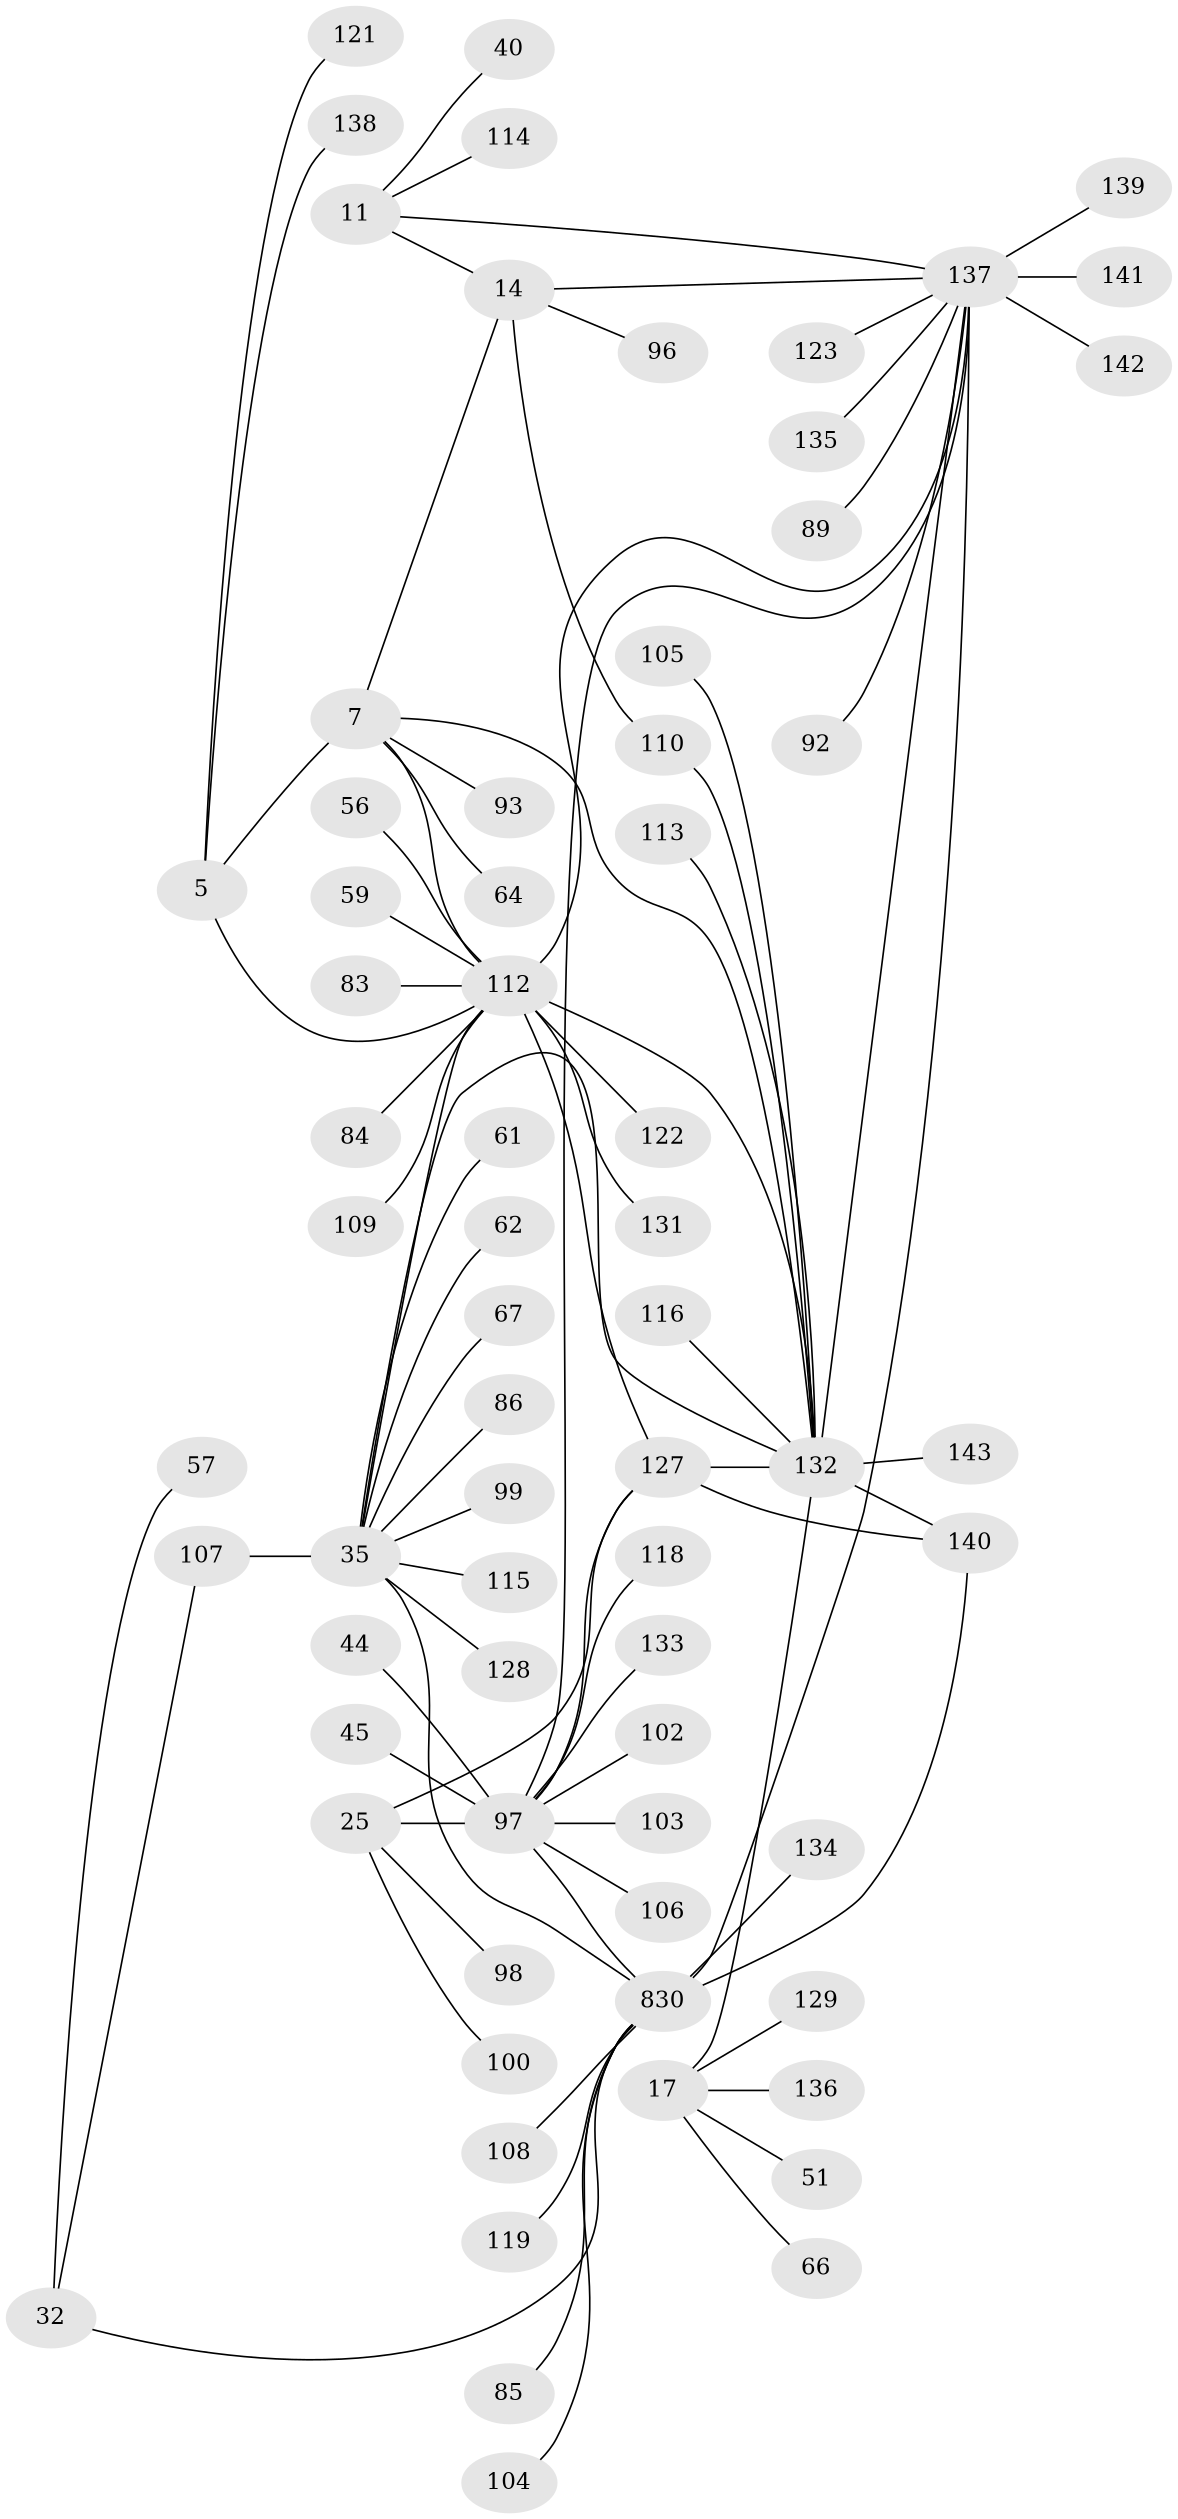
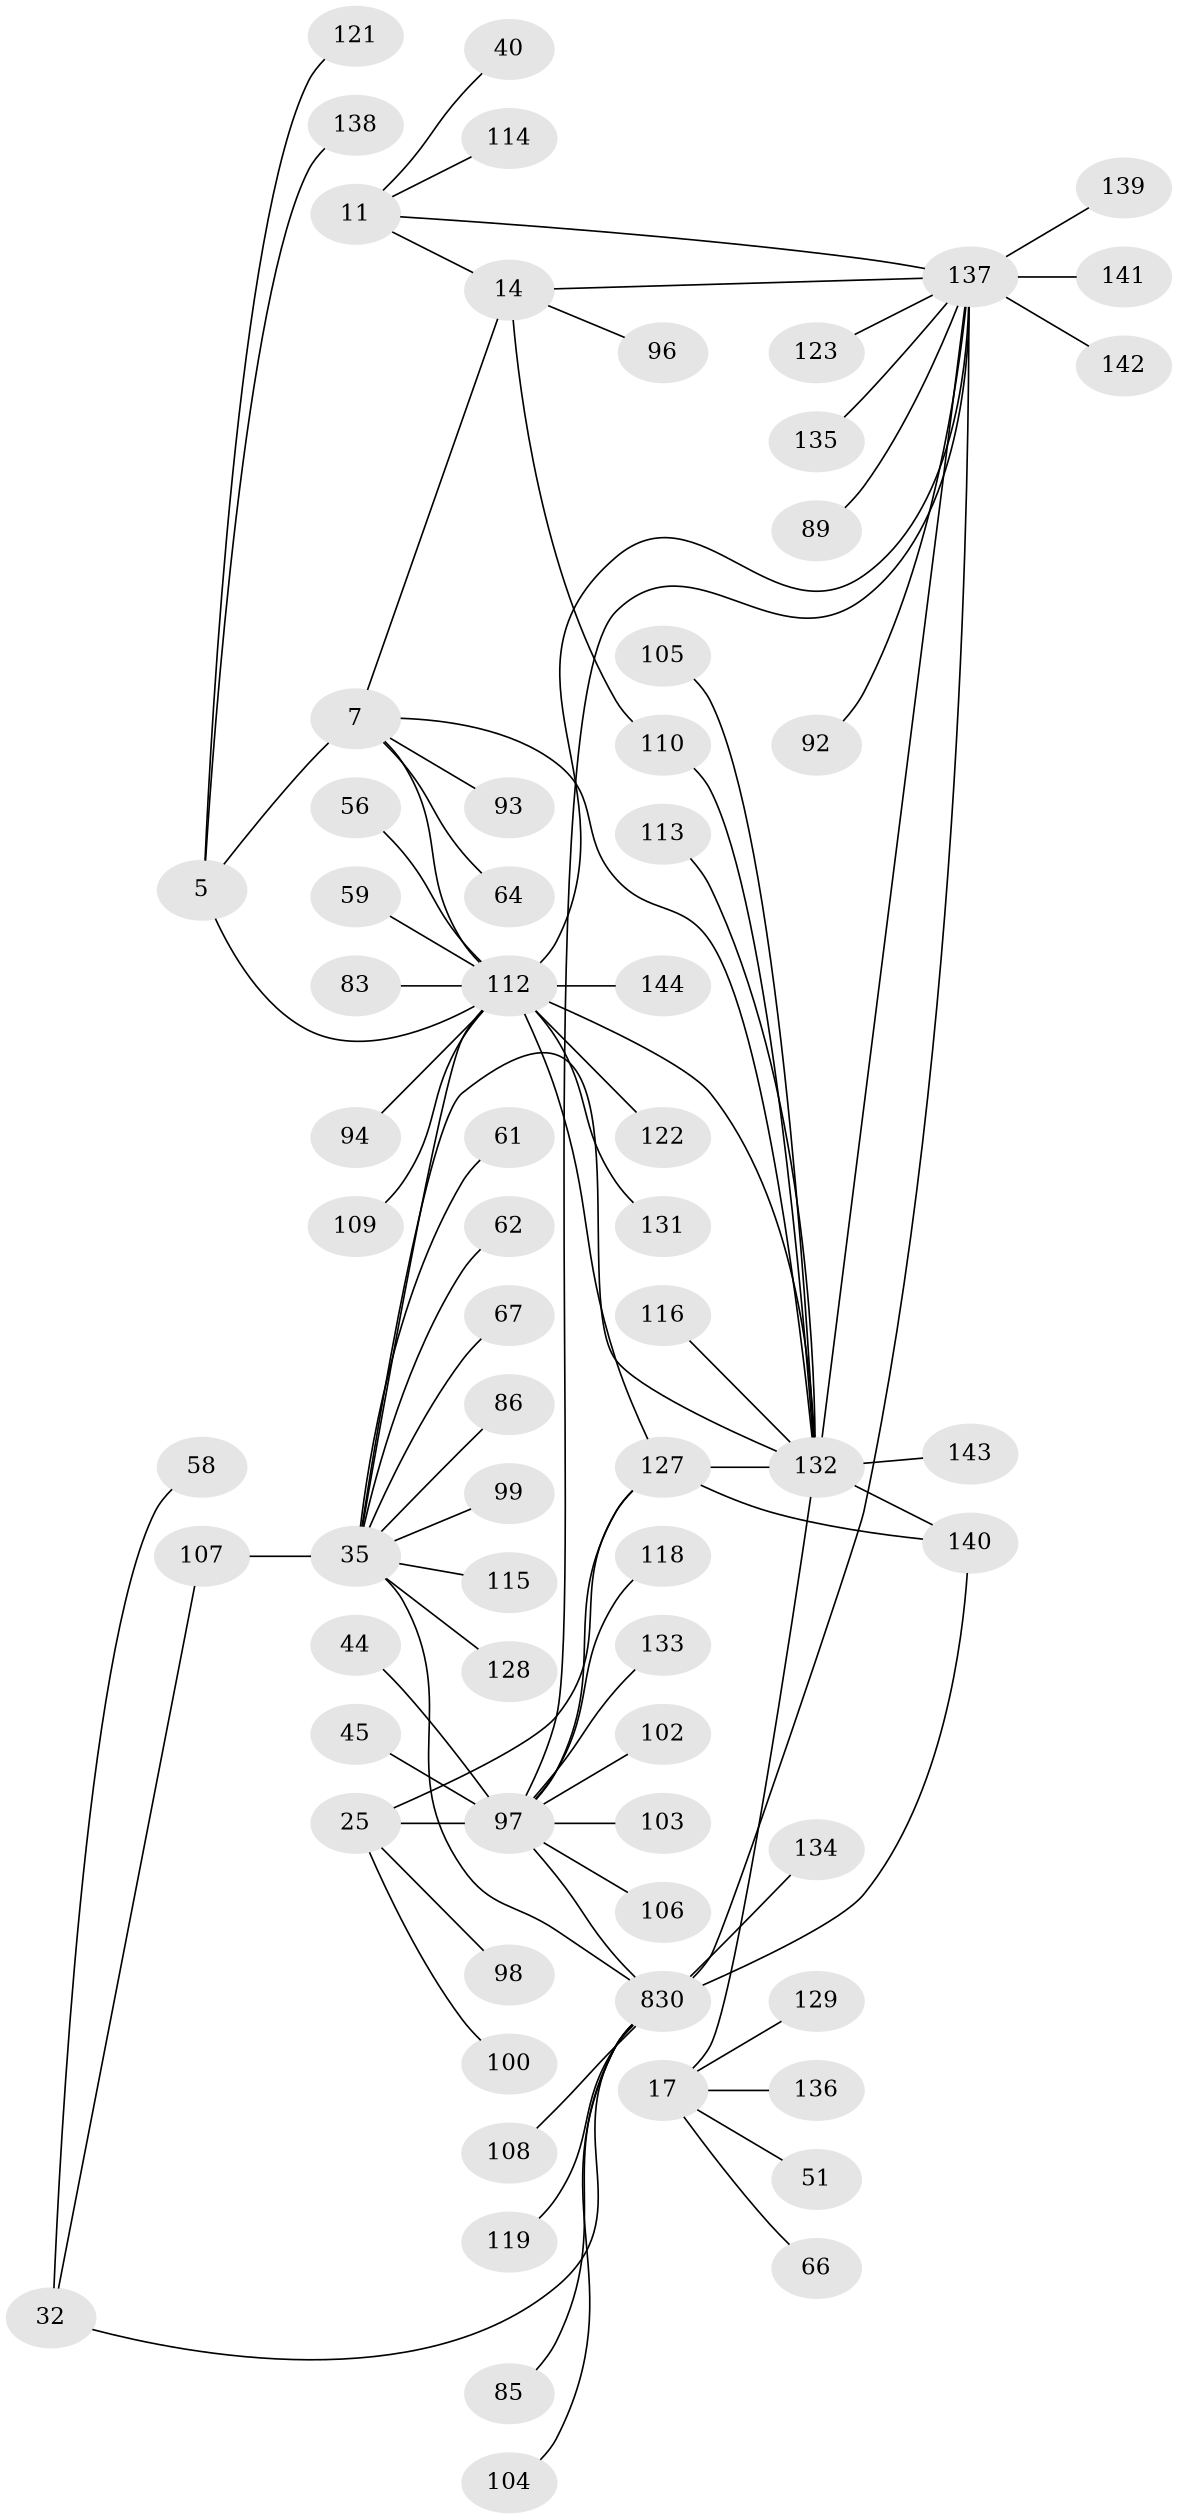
none -> (663, 986)
(356, 1138) -> (356, 1138)
(202, 1467) -> (202, 1467)
